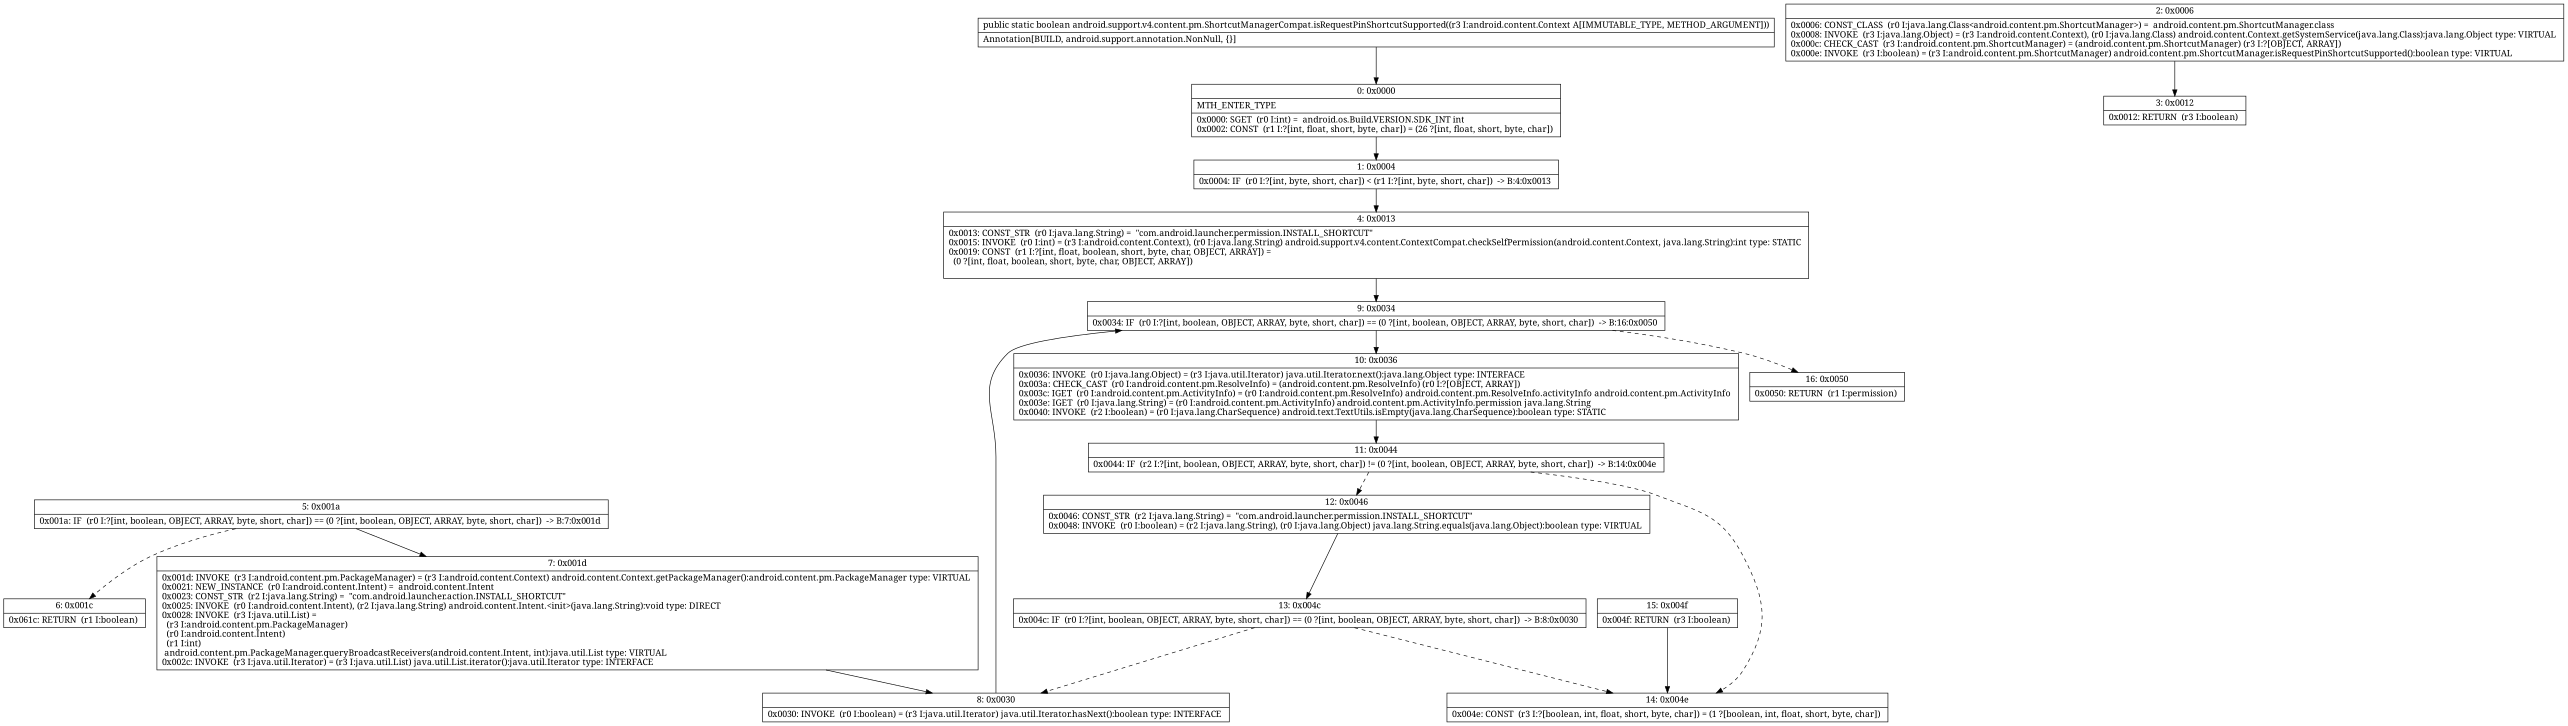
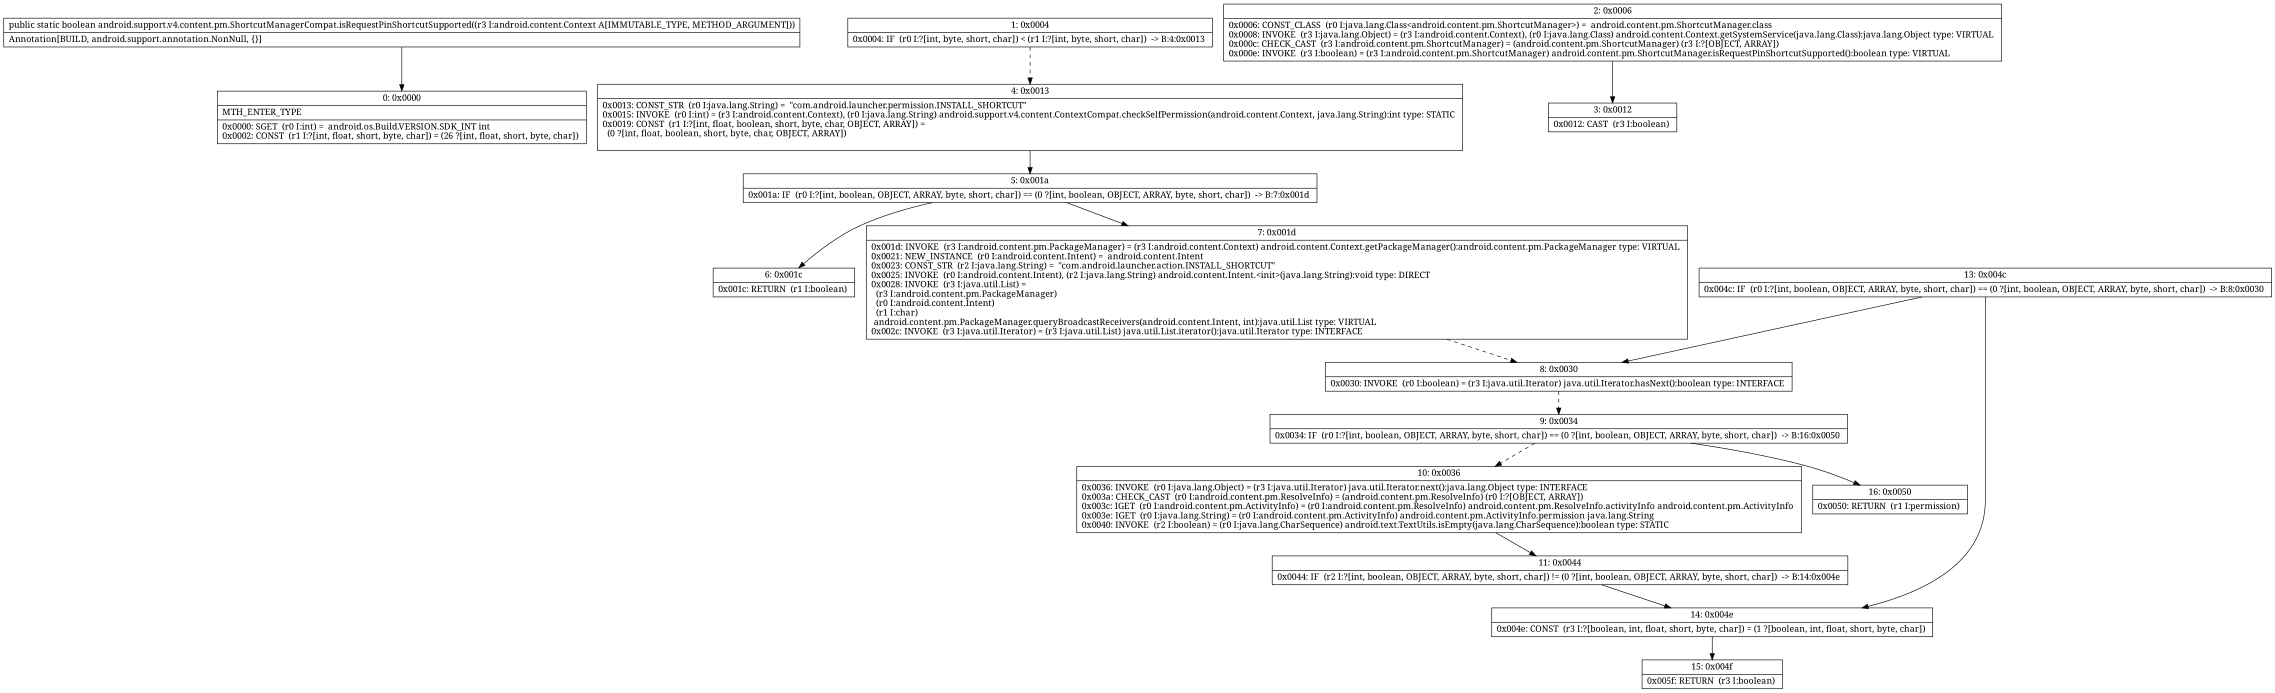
(2175, 117) -> (1613, 124)
(1376, 145) -> none
(1376, 197) -> (1030, 62)
(1376, 287) -> (1030, 159)
(1376, 339) -> (1518, 453)
(1704, 345) -> (1774, 458)
(996, 465) -> (1559, 400)
(1347, 514) -> none
(1717, 522) -> (1633, 595)
(160, 552) -> (863, 224)
(75, 620) -> (784, 289)
(1667, 620) -> (1712, 681)
(182, 644) -> (895, 313)
(1667, 657) -> (1712, 645)
(1151, 659) -> (1775, 329)
(1480, 660) -> (1985, 484)
(876, 681) -> (1479, 350)
